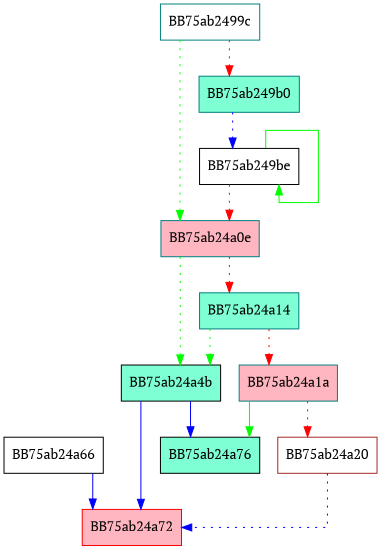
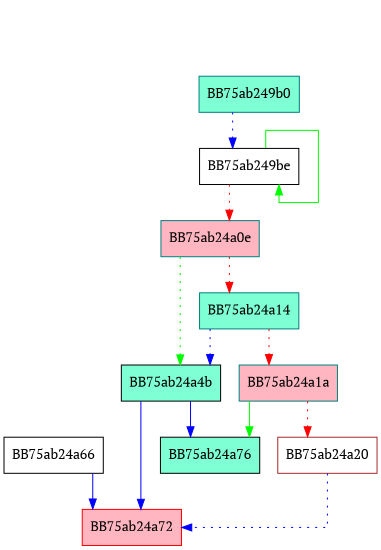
(210, 22) -> none
(210, 342) -> (210, 342)
